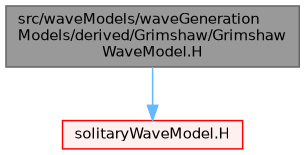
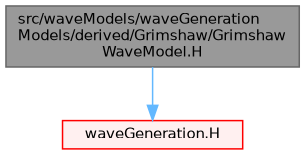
(153, 135) -> (153, 135)
